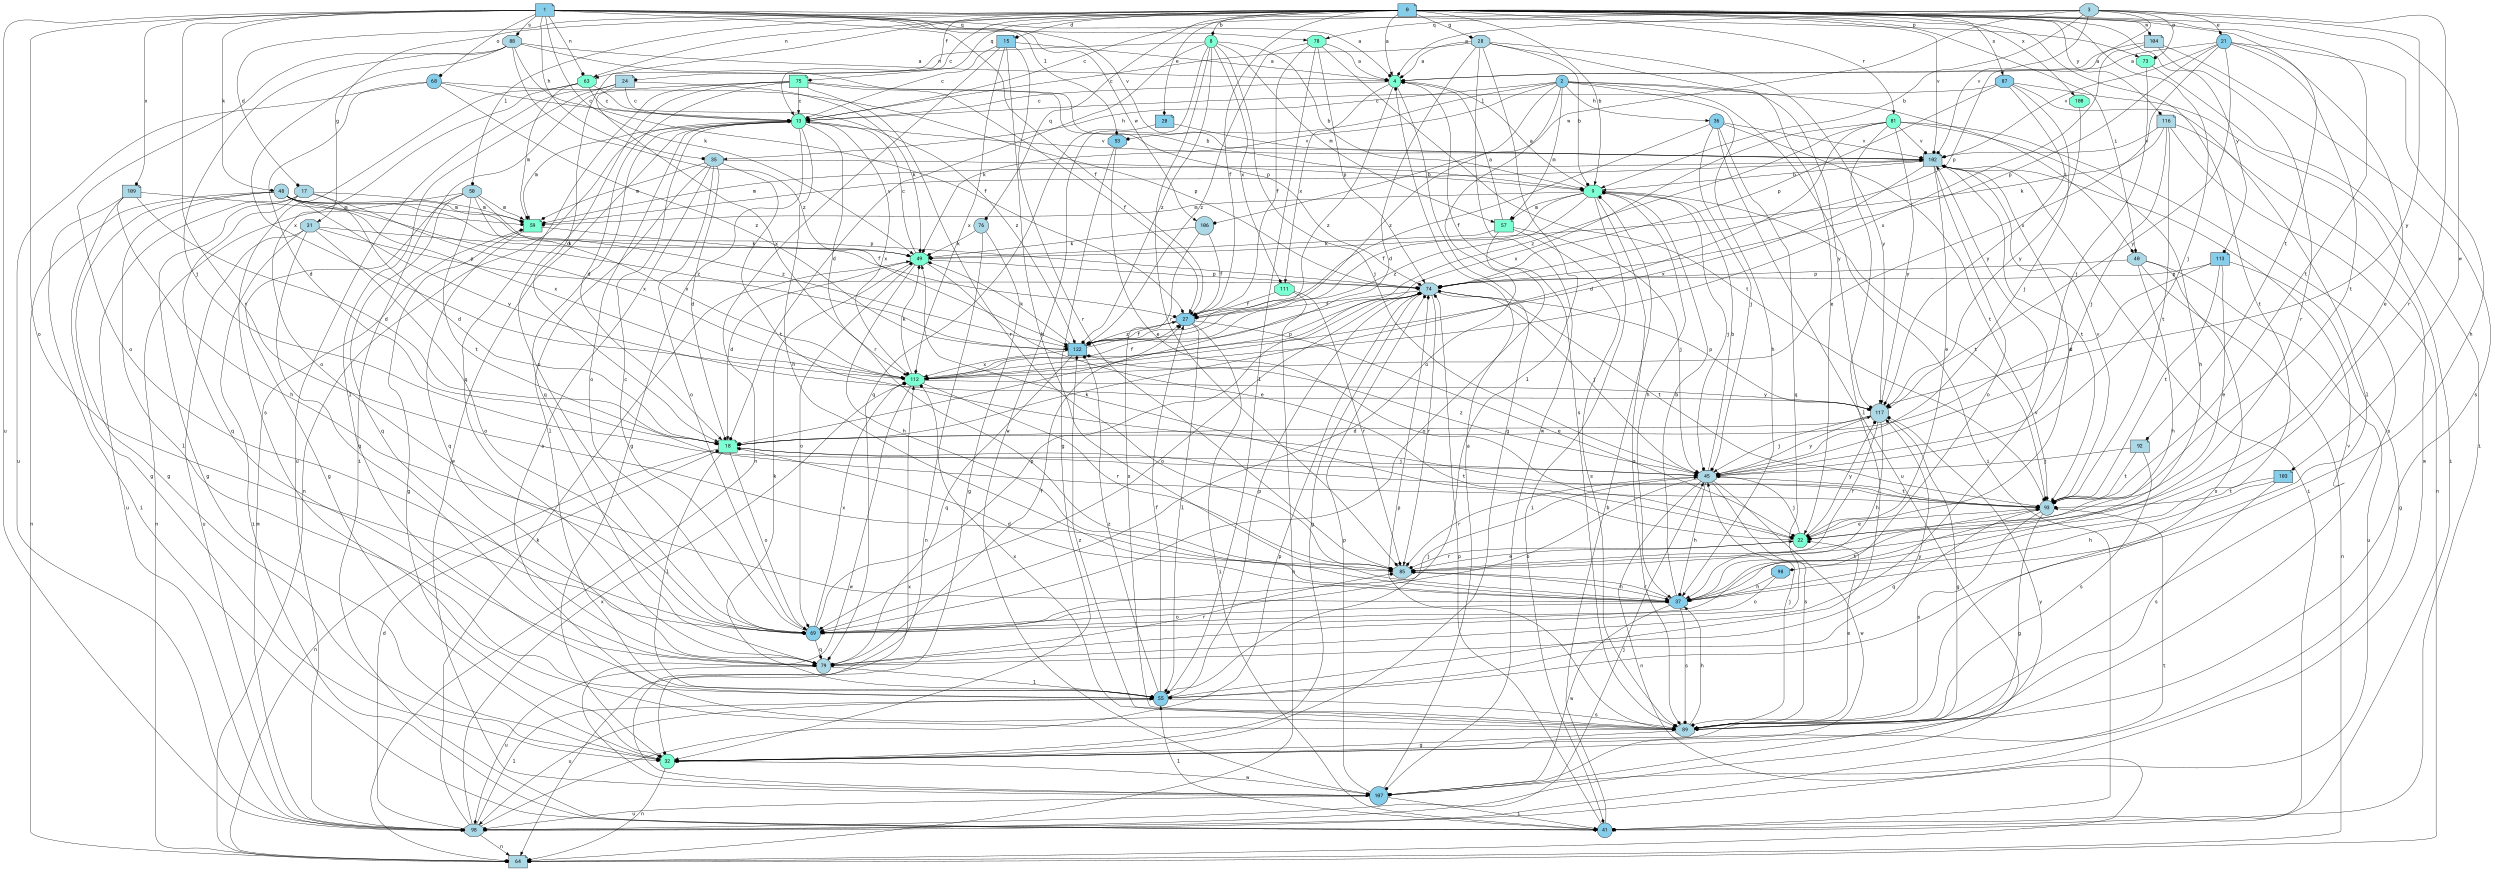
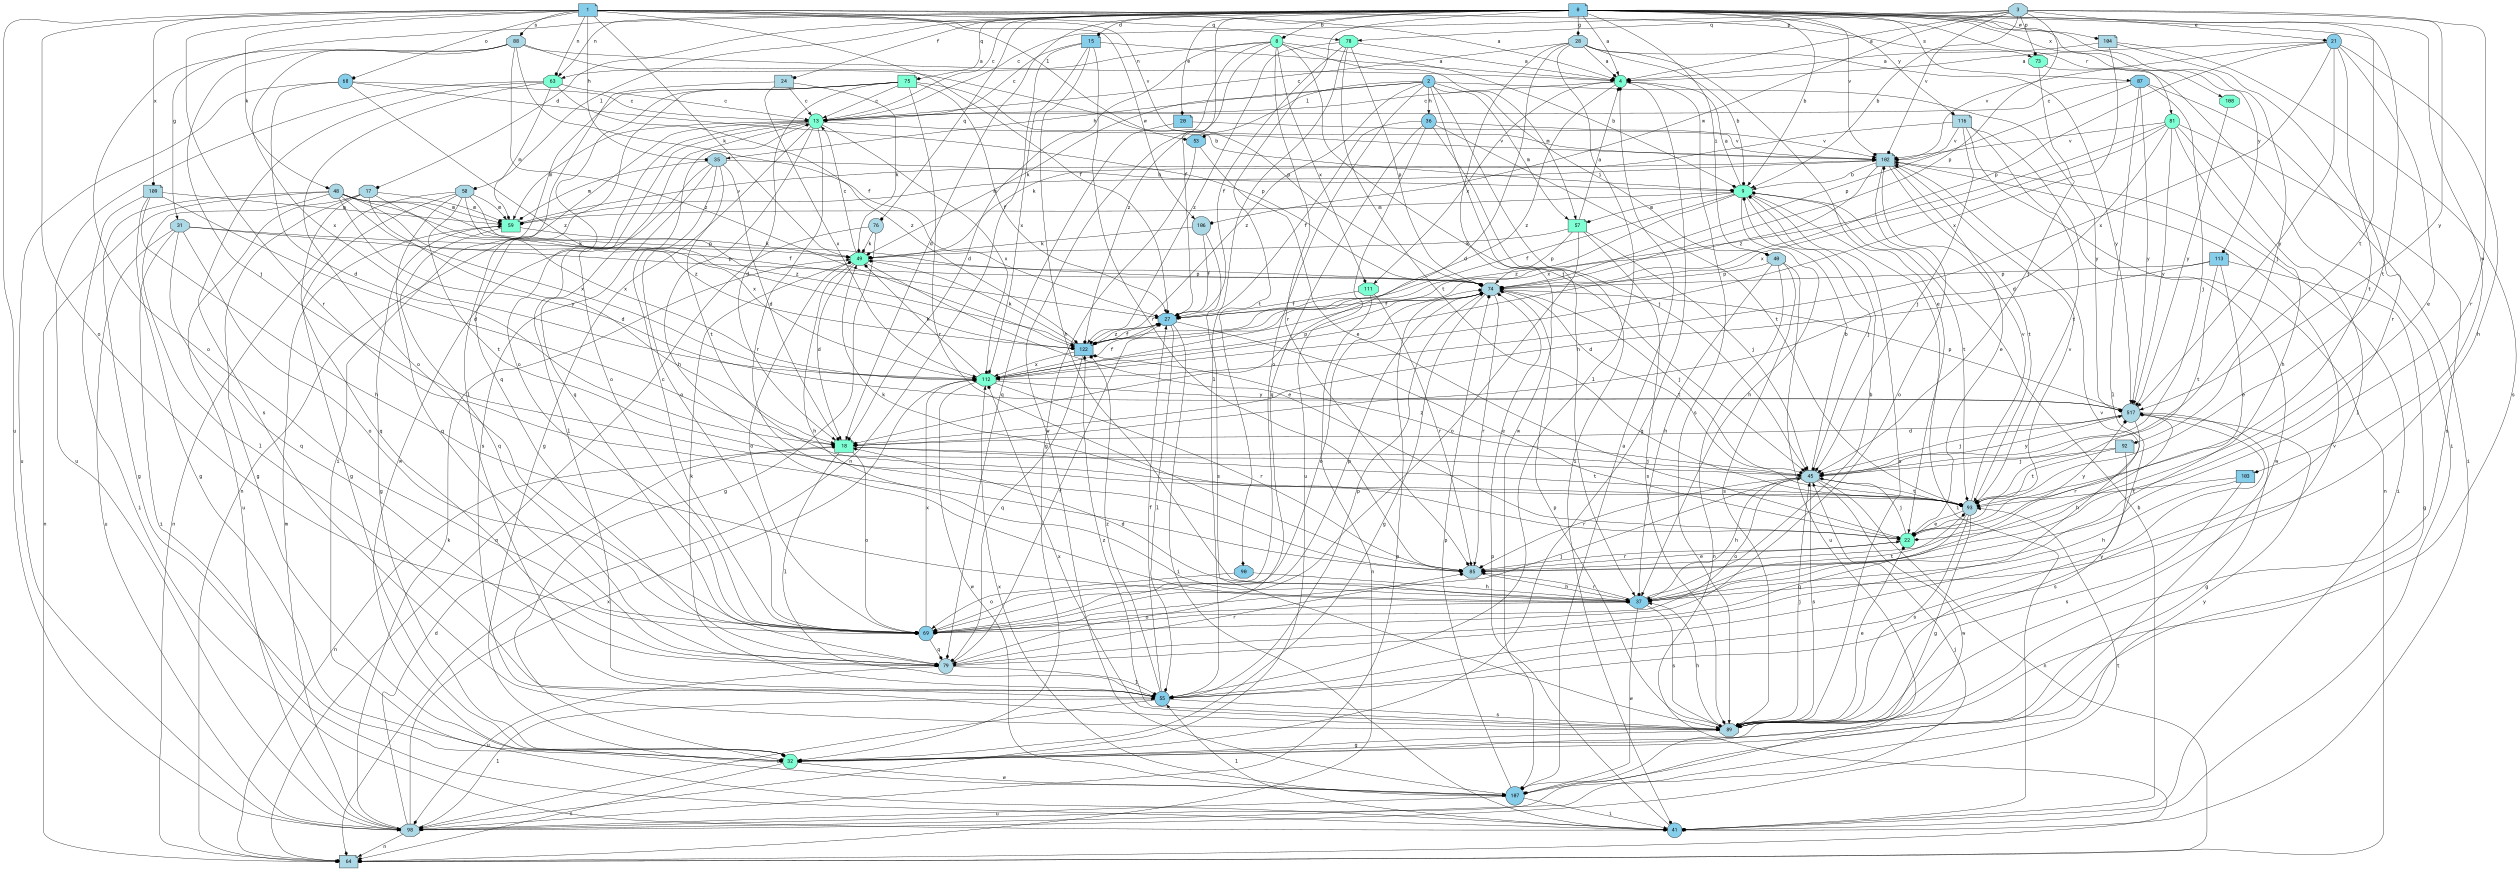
none -> (1538, 262)
(1880, 413) -> (2131, 413)
(296, 443) -> (57, 351)
